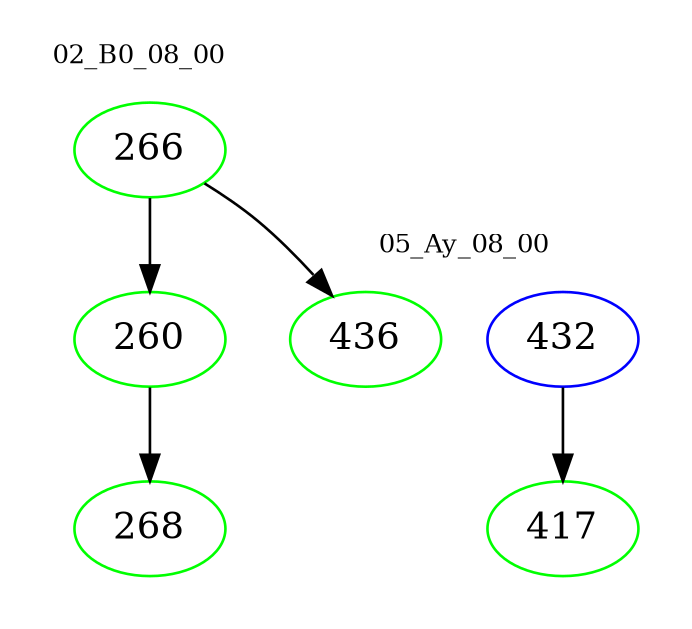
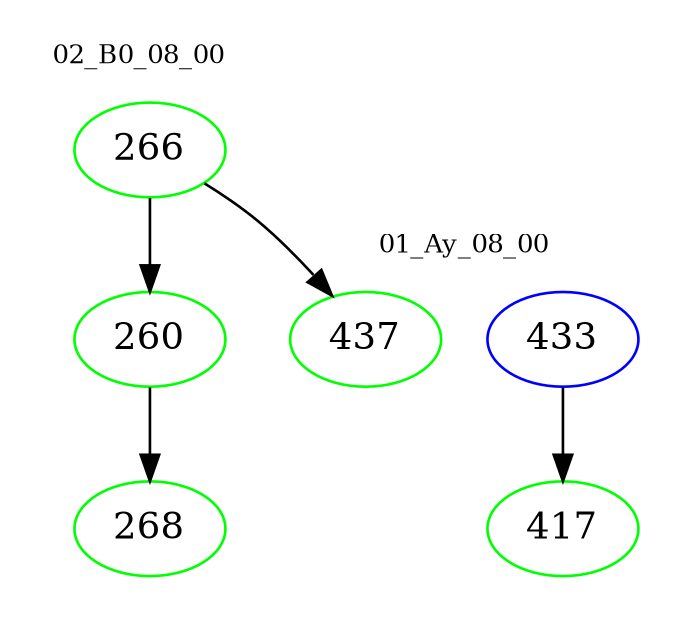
(464, 246) -> (464, 246)
(366, 339) -> (366, 339)
(563, 339) -> (563, 339)
